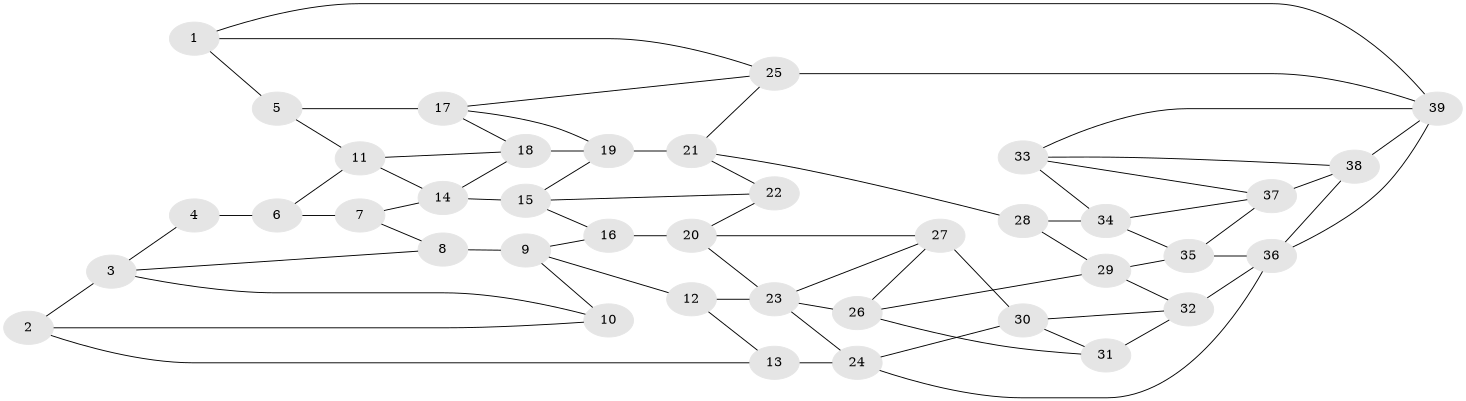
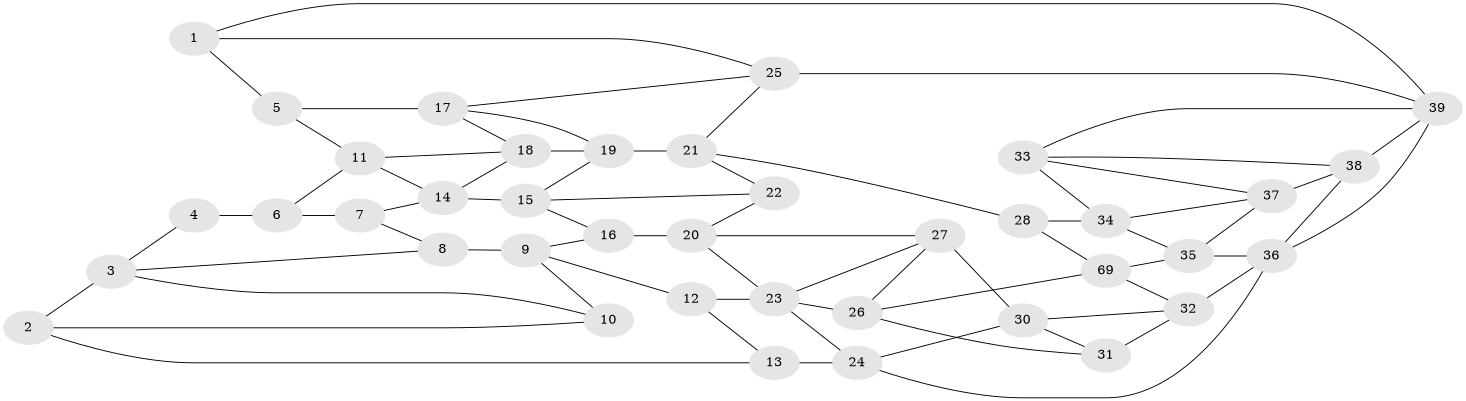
(1106, 271) -> (1106, 271)
